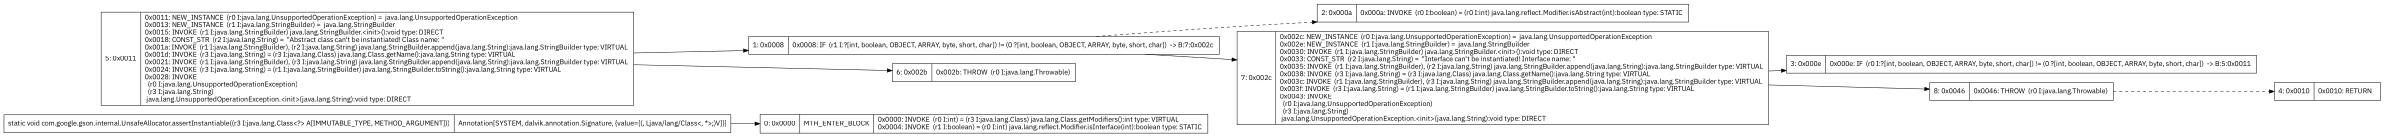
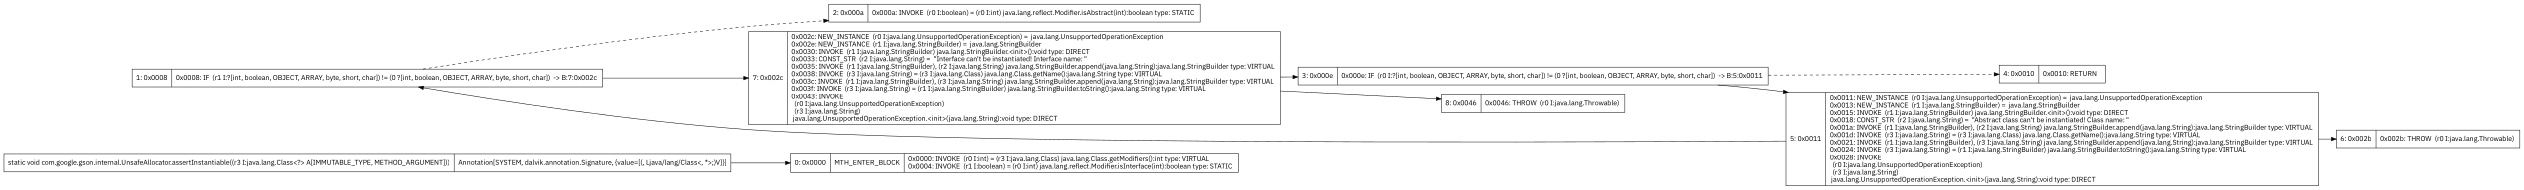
none -> (1750, 88)
(2191, 91) -> (1881, 75)
